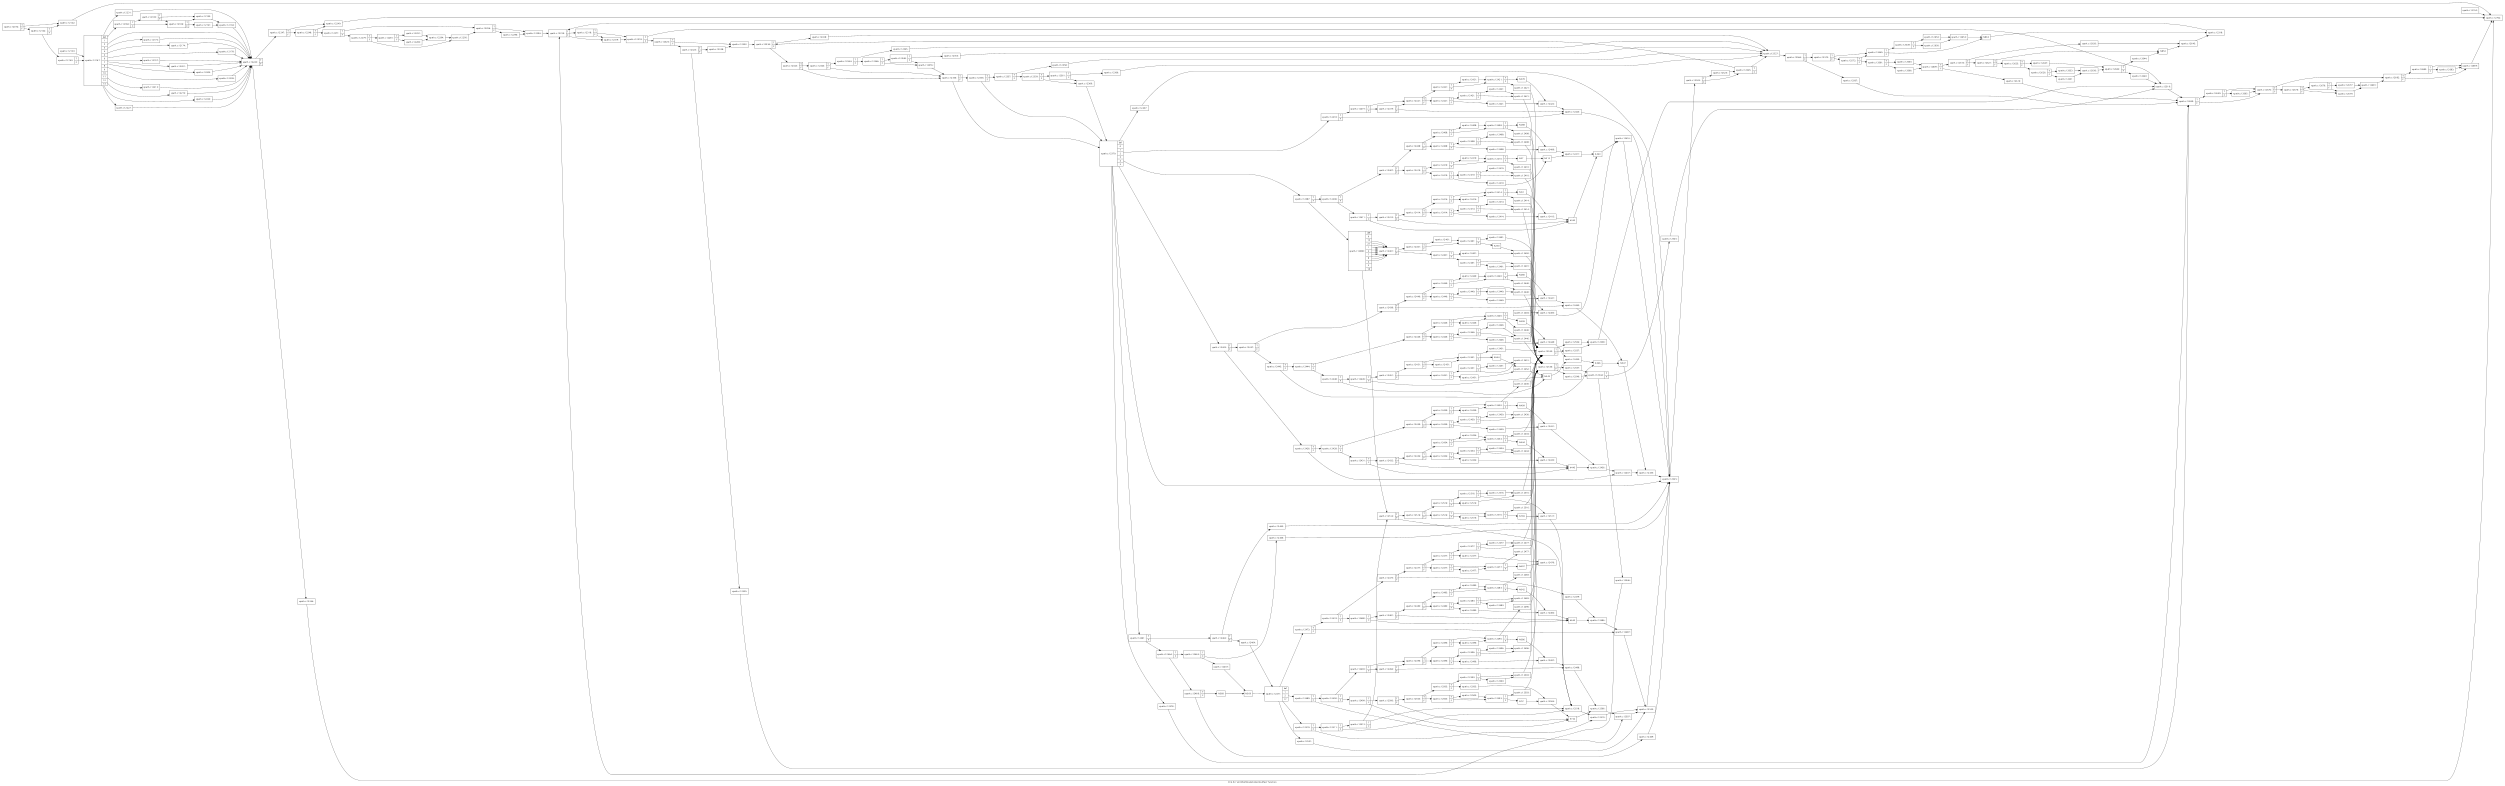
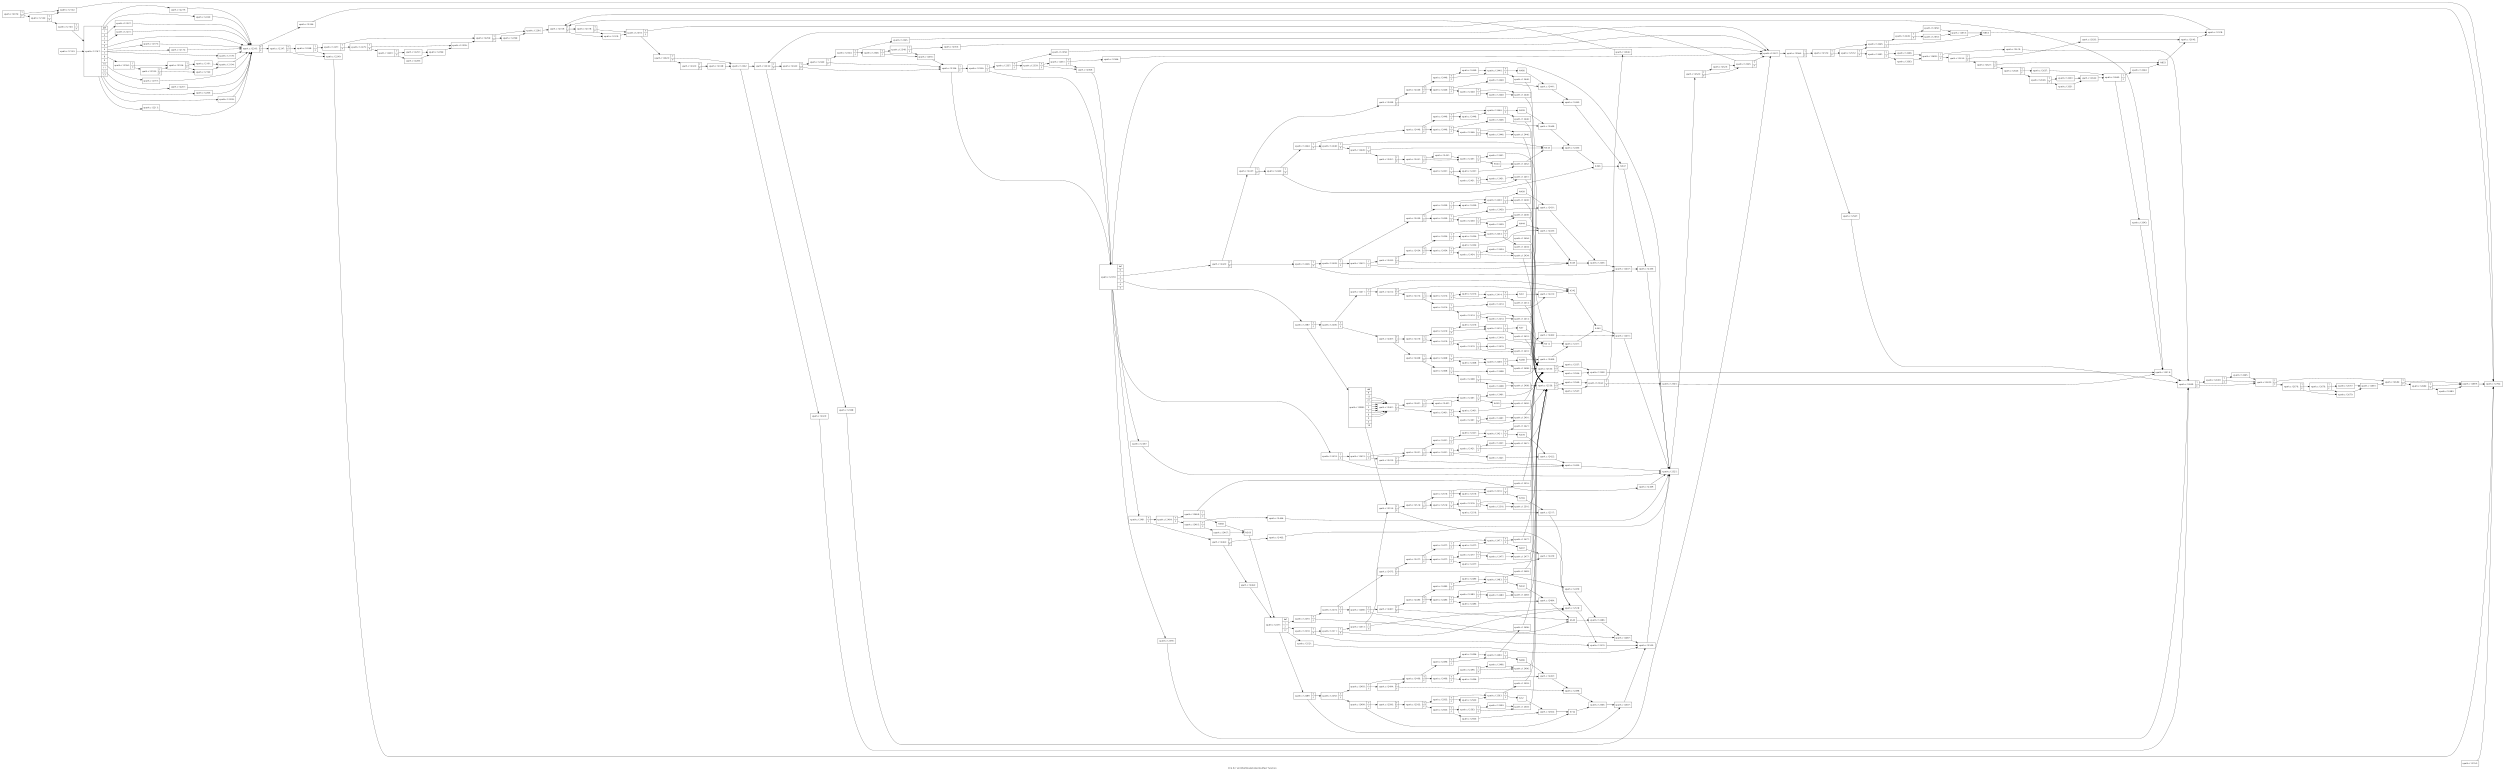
(715, 320) -> (779, 240)
(1481, 721) -> none
